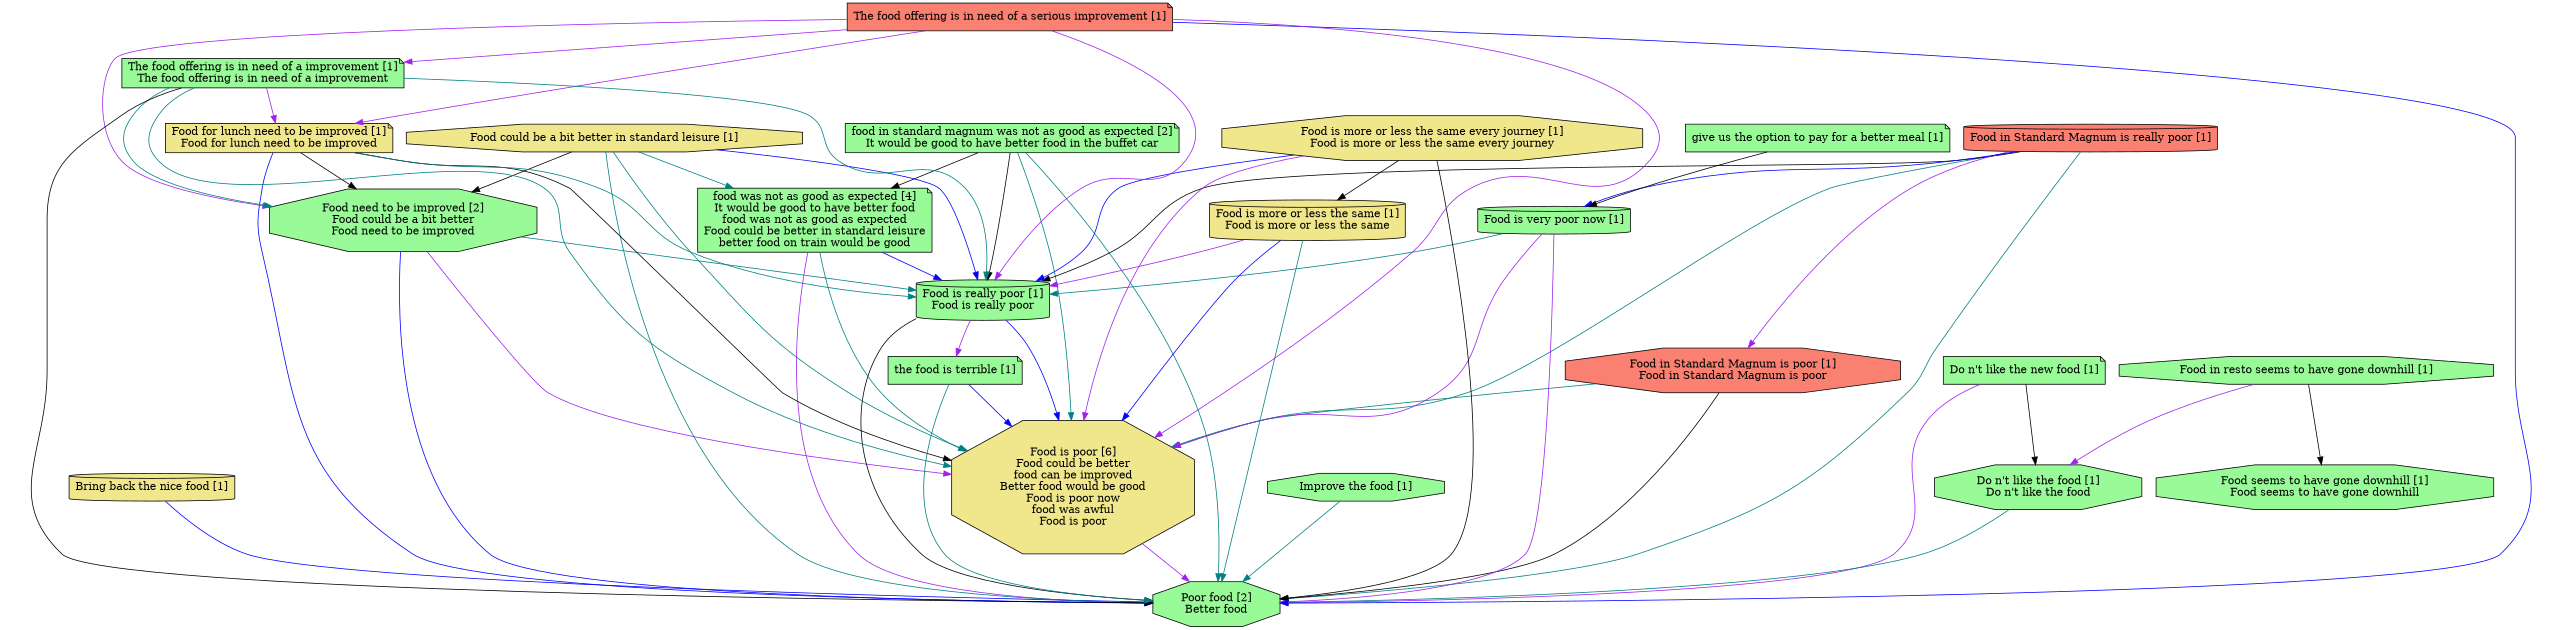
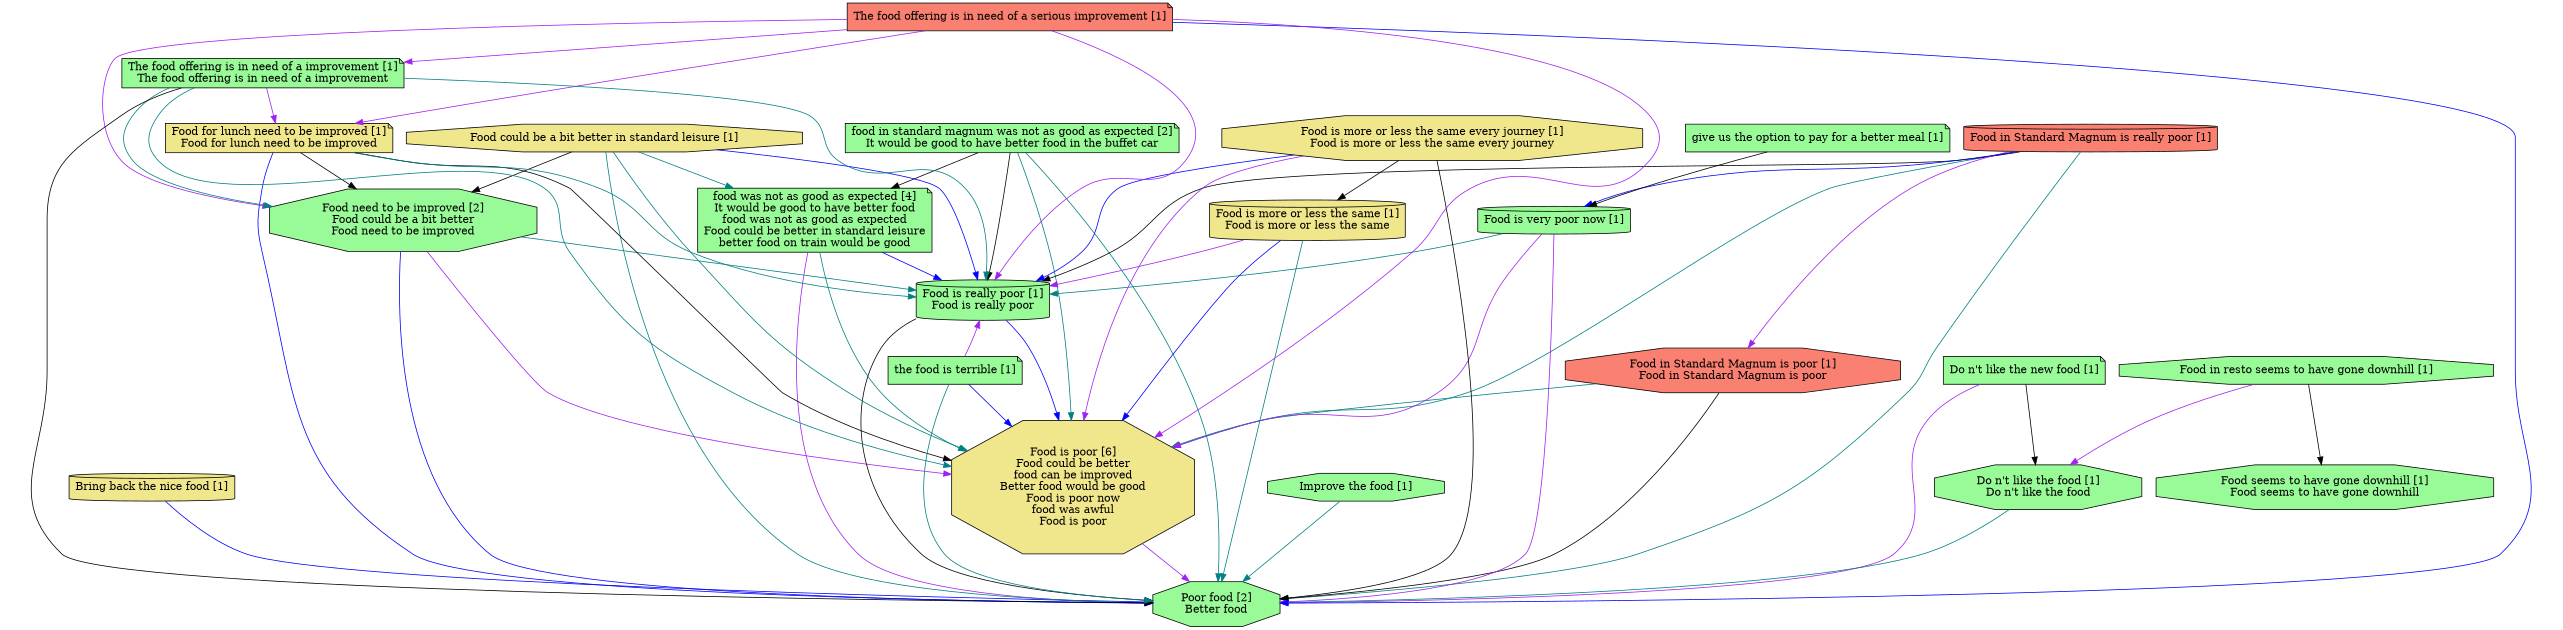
(964, 334) -> (971, 342)
